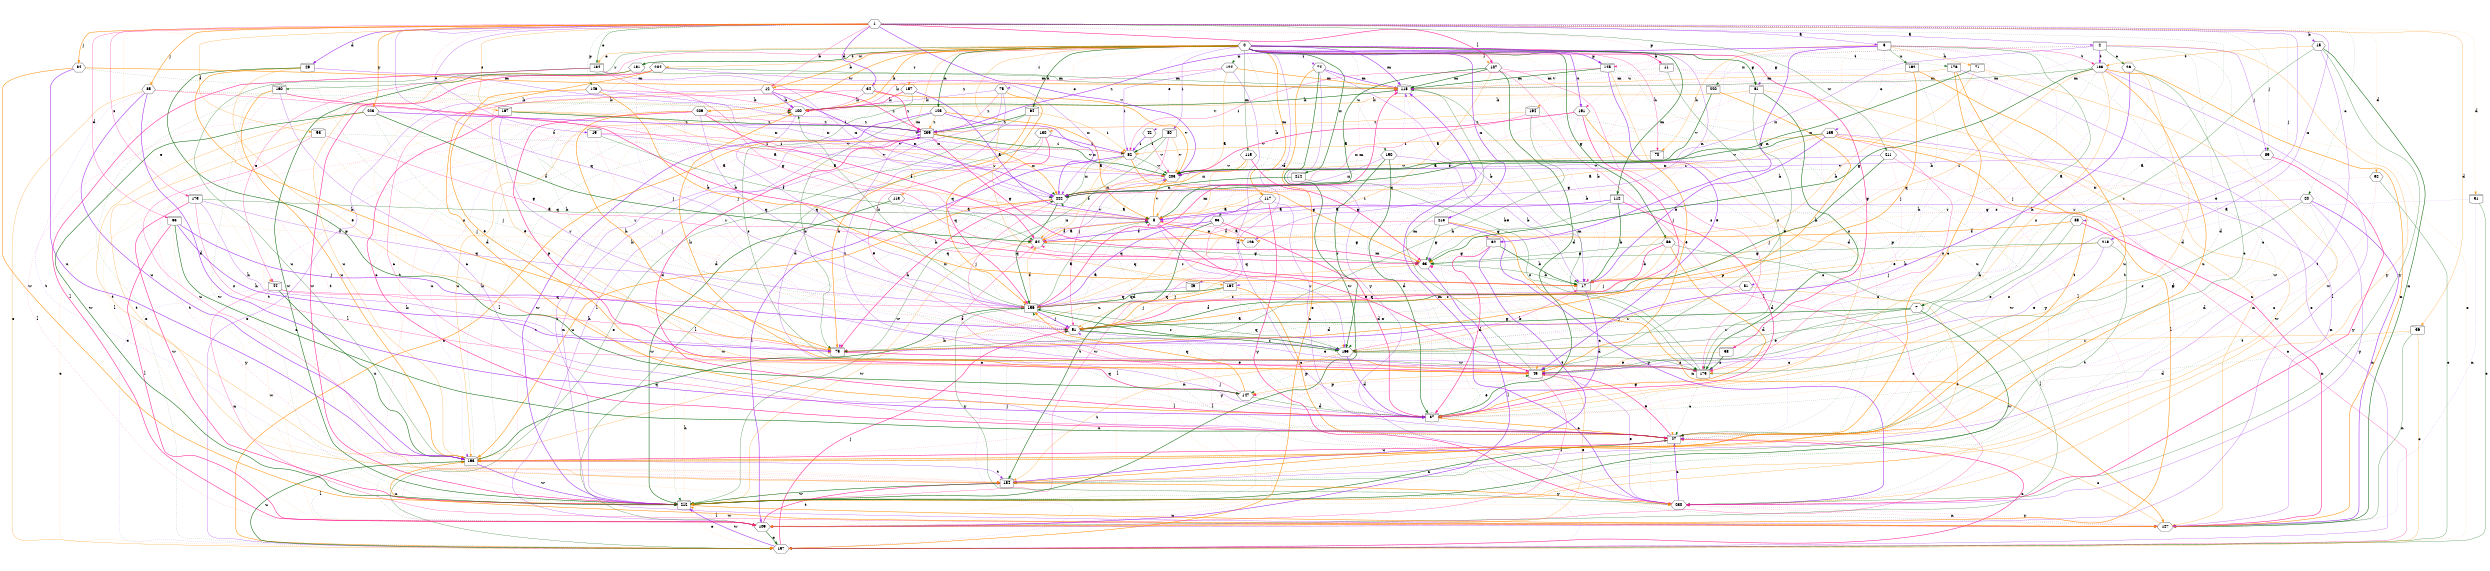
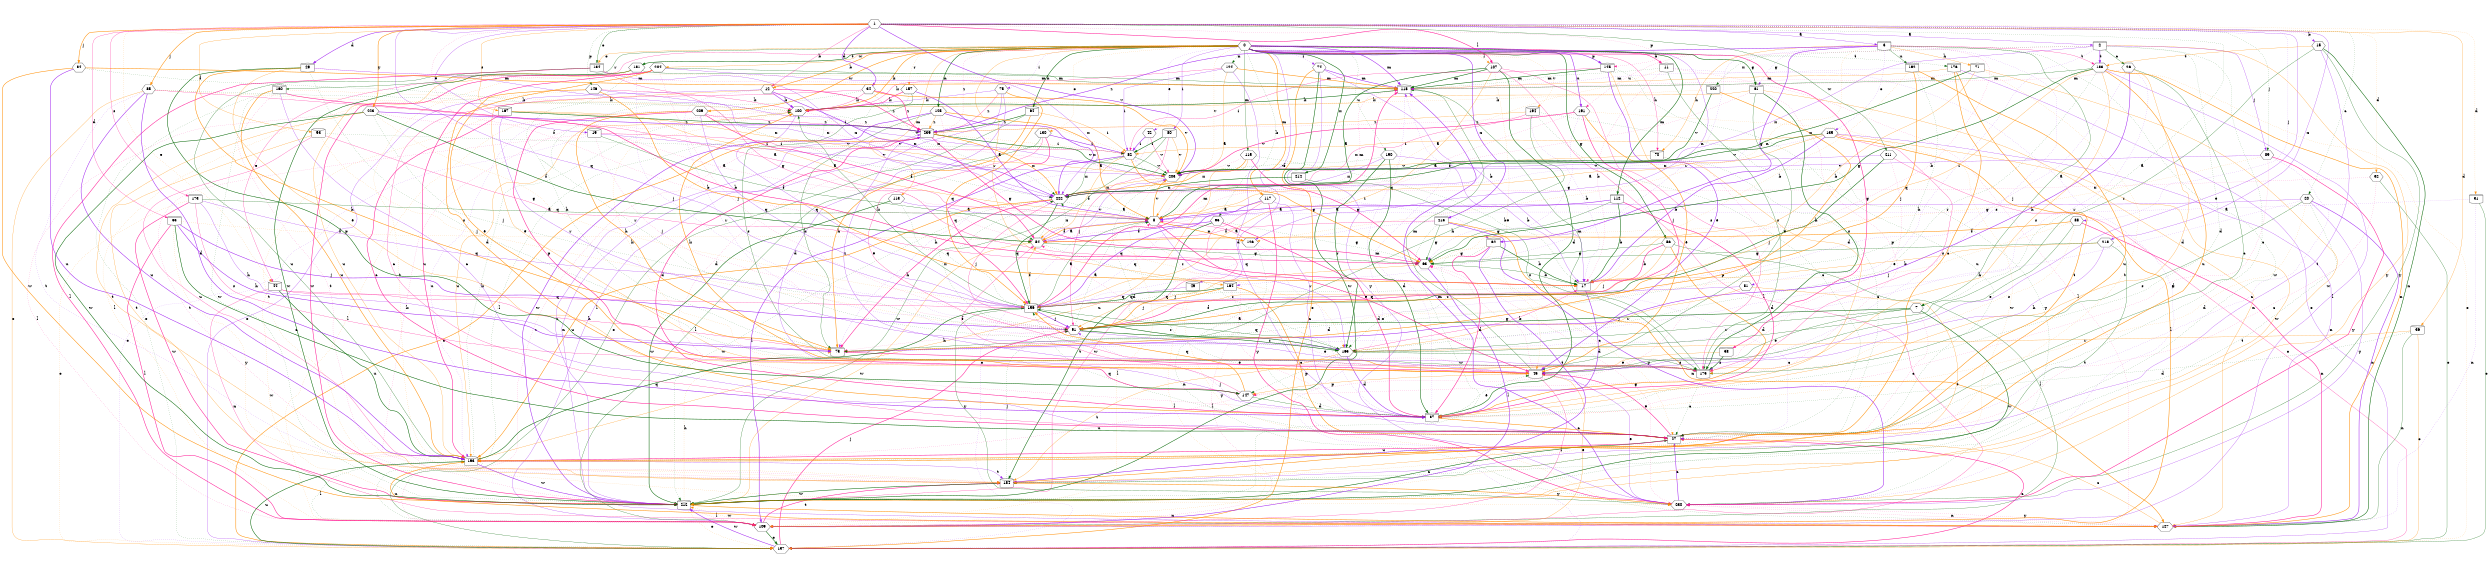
none -> (423, 183)
(2034, 308) -> (2034, 308)
